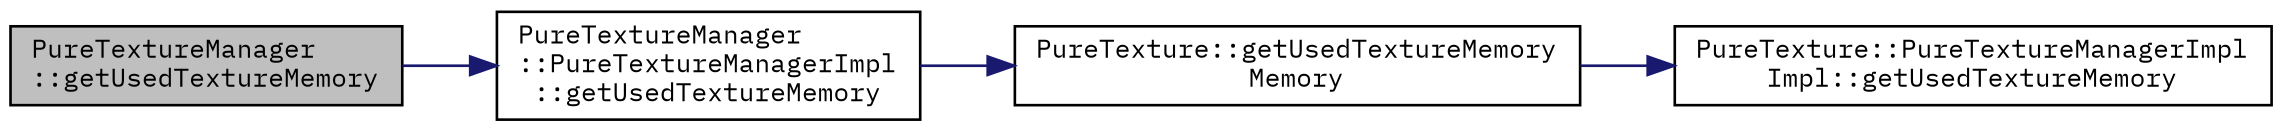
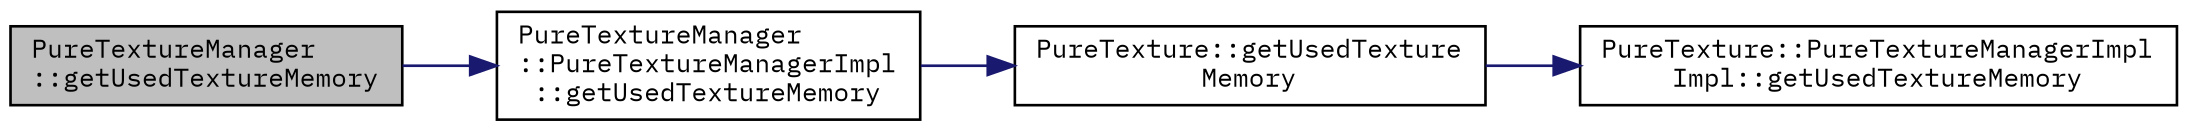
(1297, 66) -> (1250, 66)
